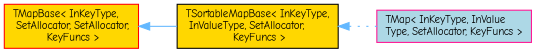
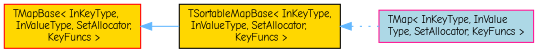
(71, 26) -> (72, 26)
